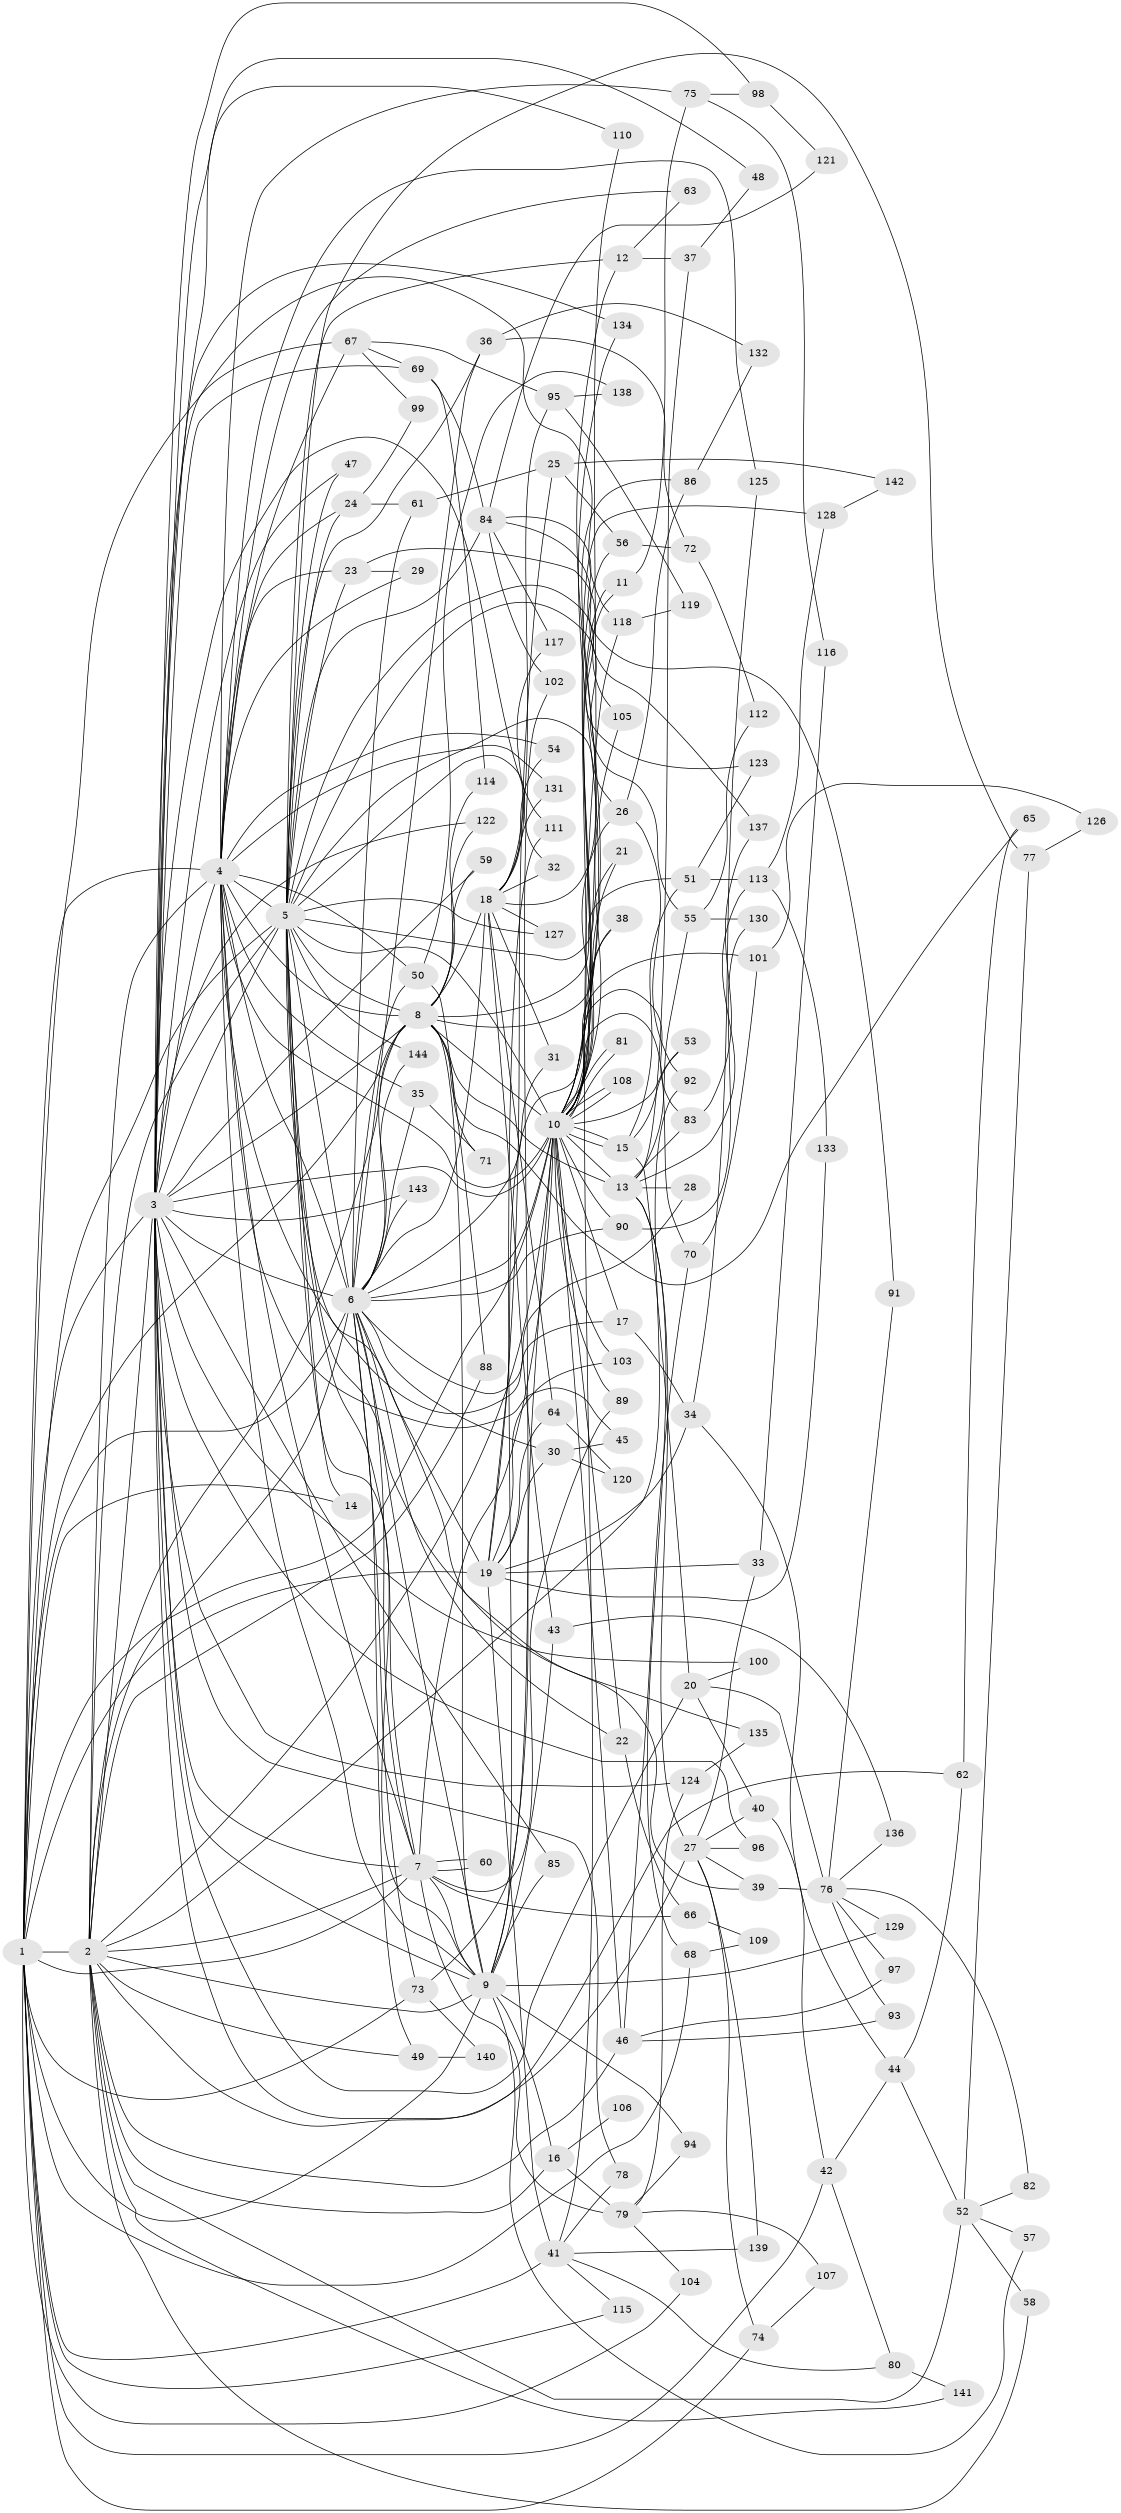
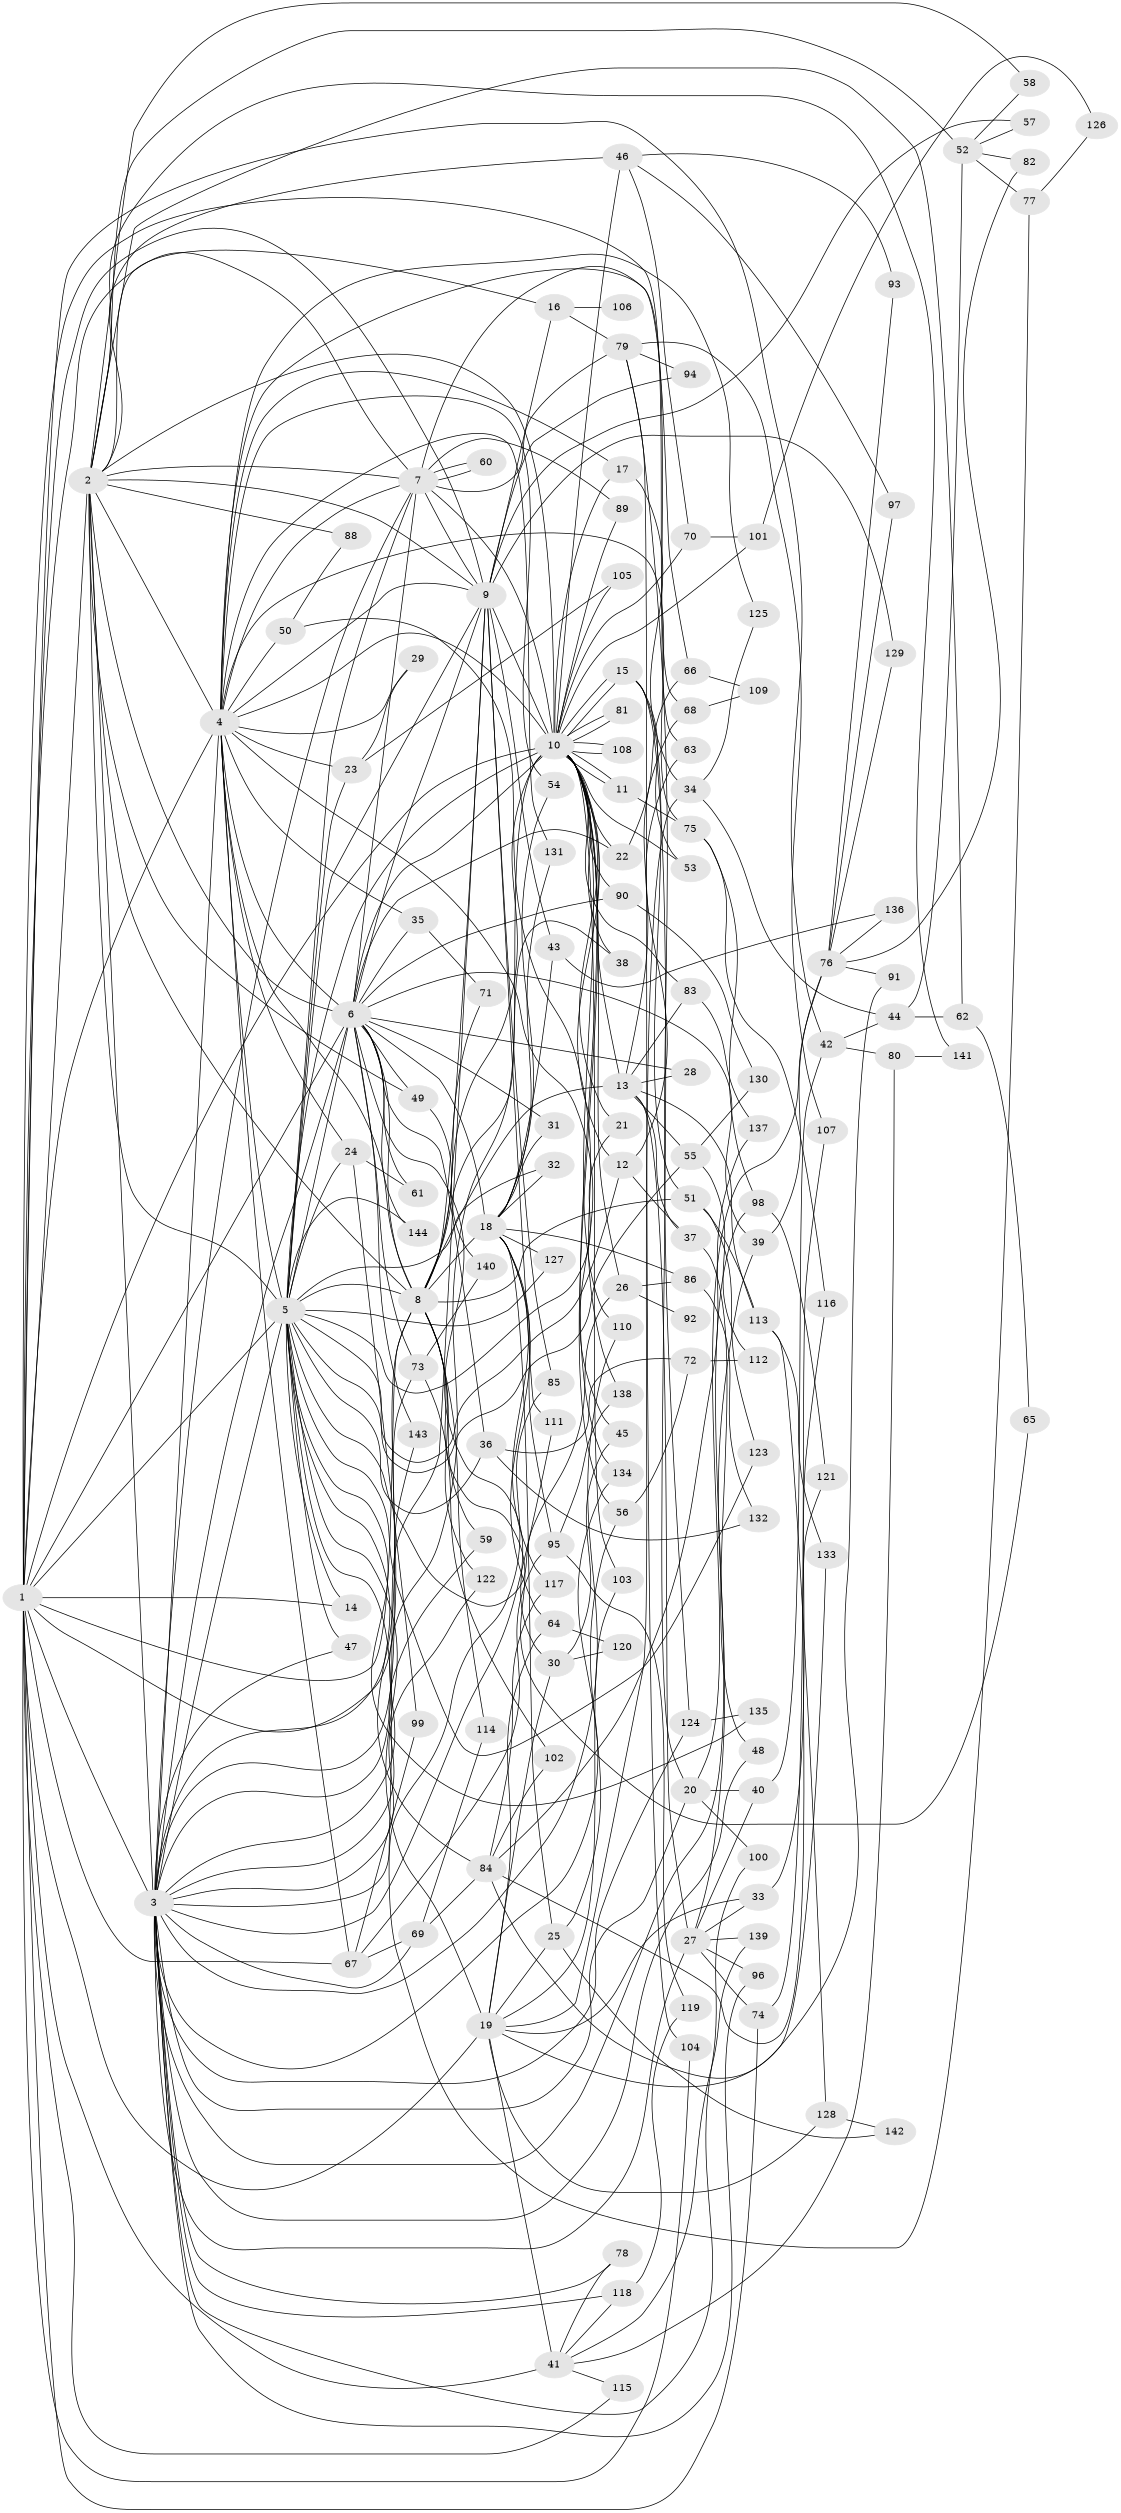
(486, 484) -> (528, 1510)
(368, 1134) -> none
(520, 1618) -> none
